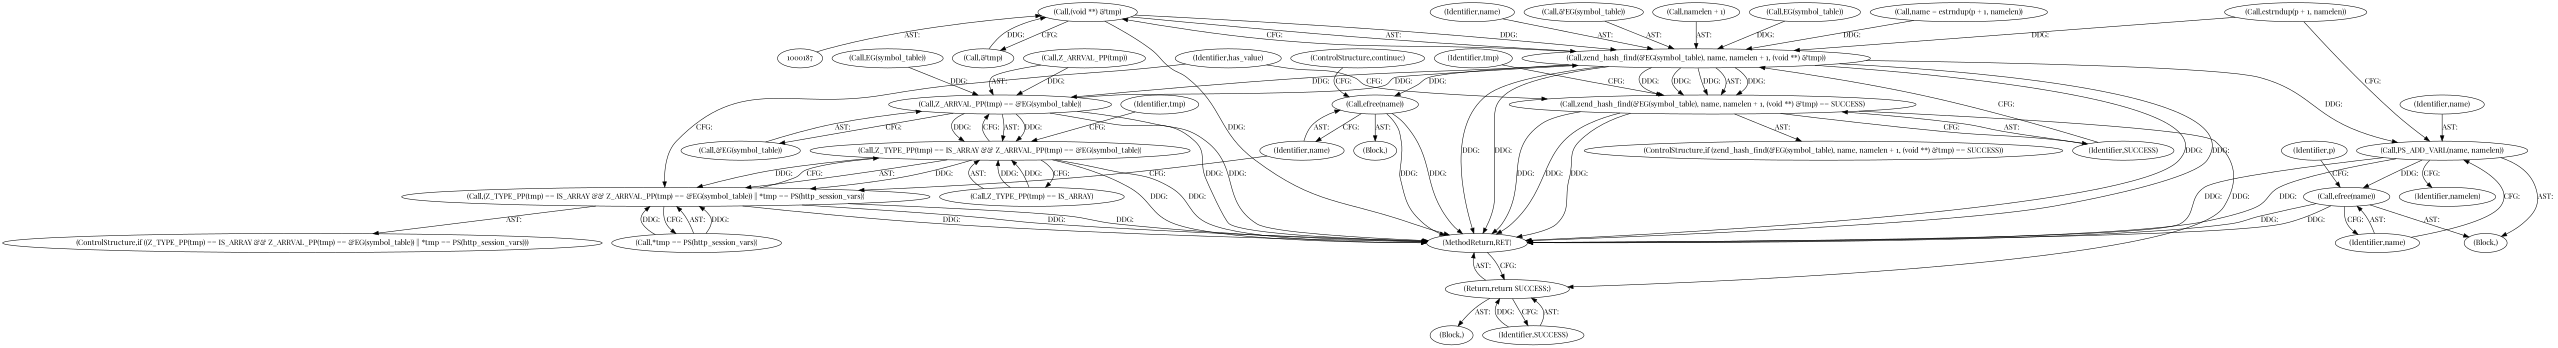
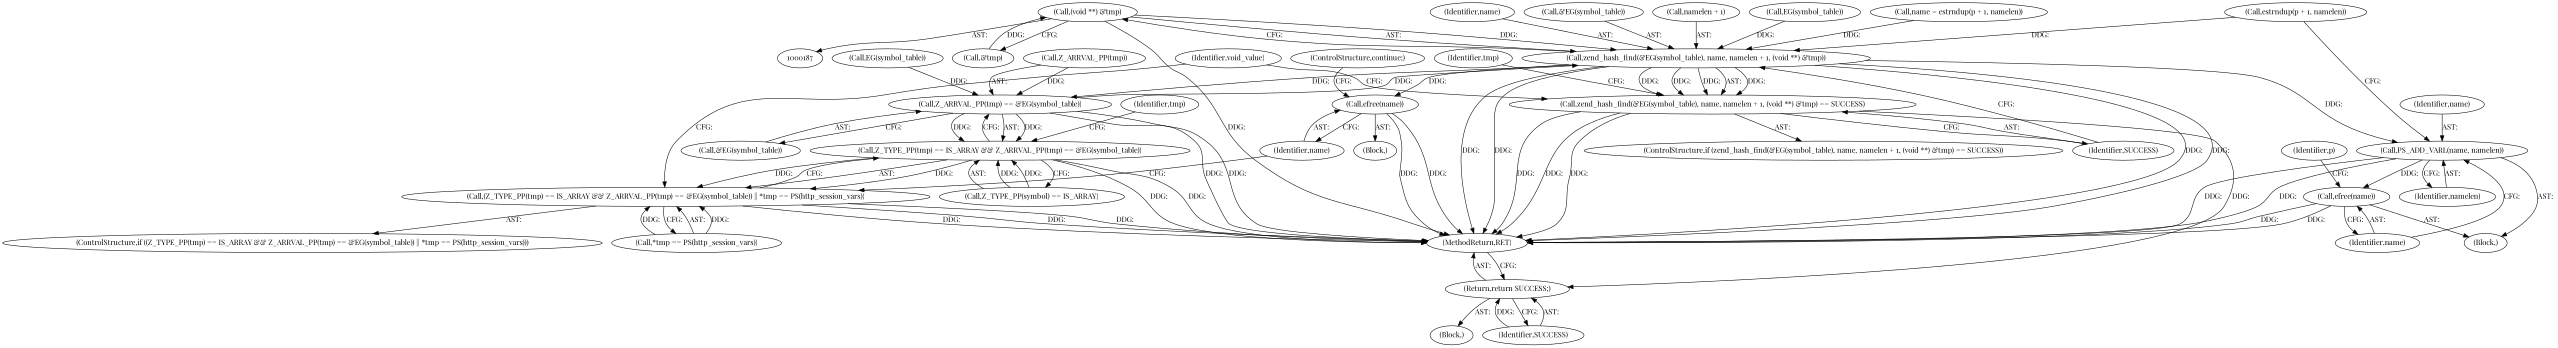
(925, 29) -> (937, 37)
(1228, 58) -> (1228, 58)
none -> (2445, 176)
(1032, 197) -> (1032, 197)
